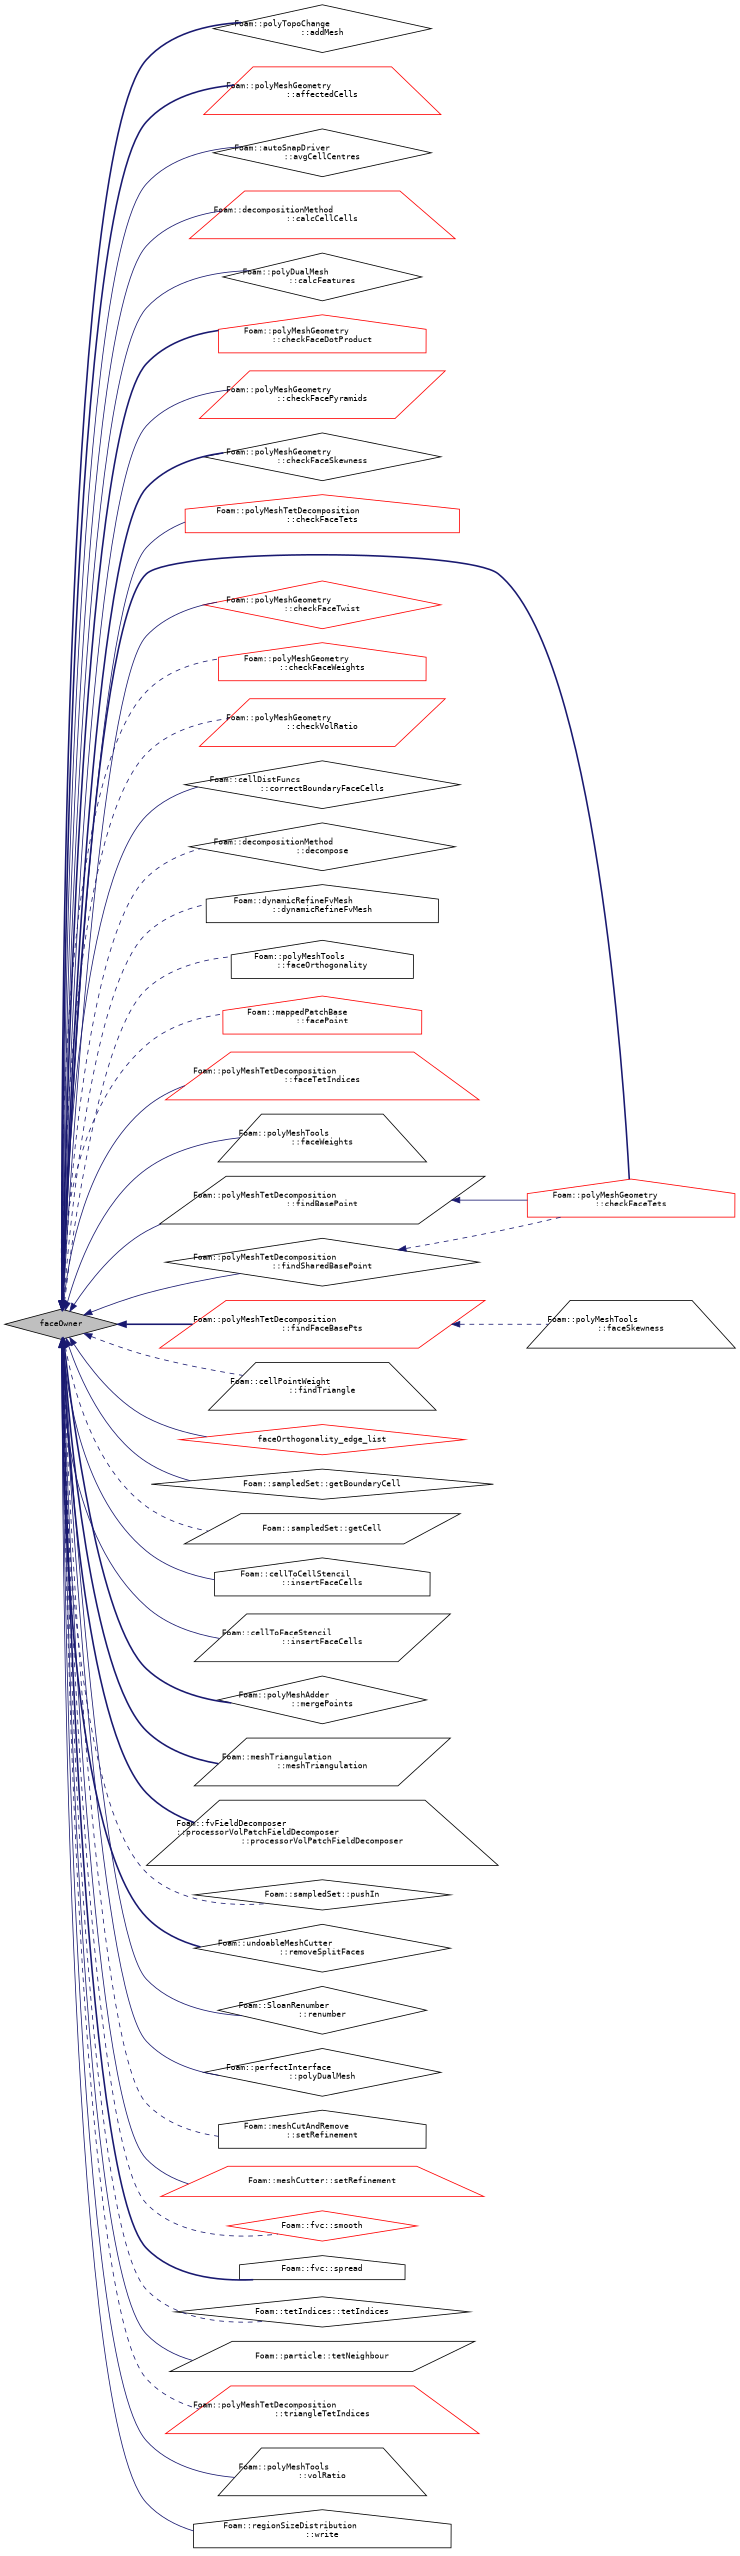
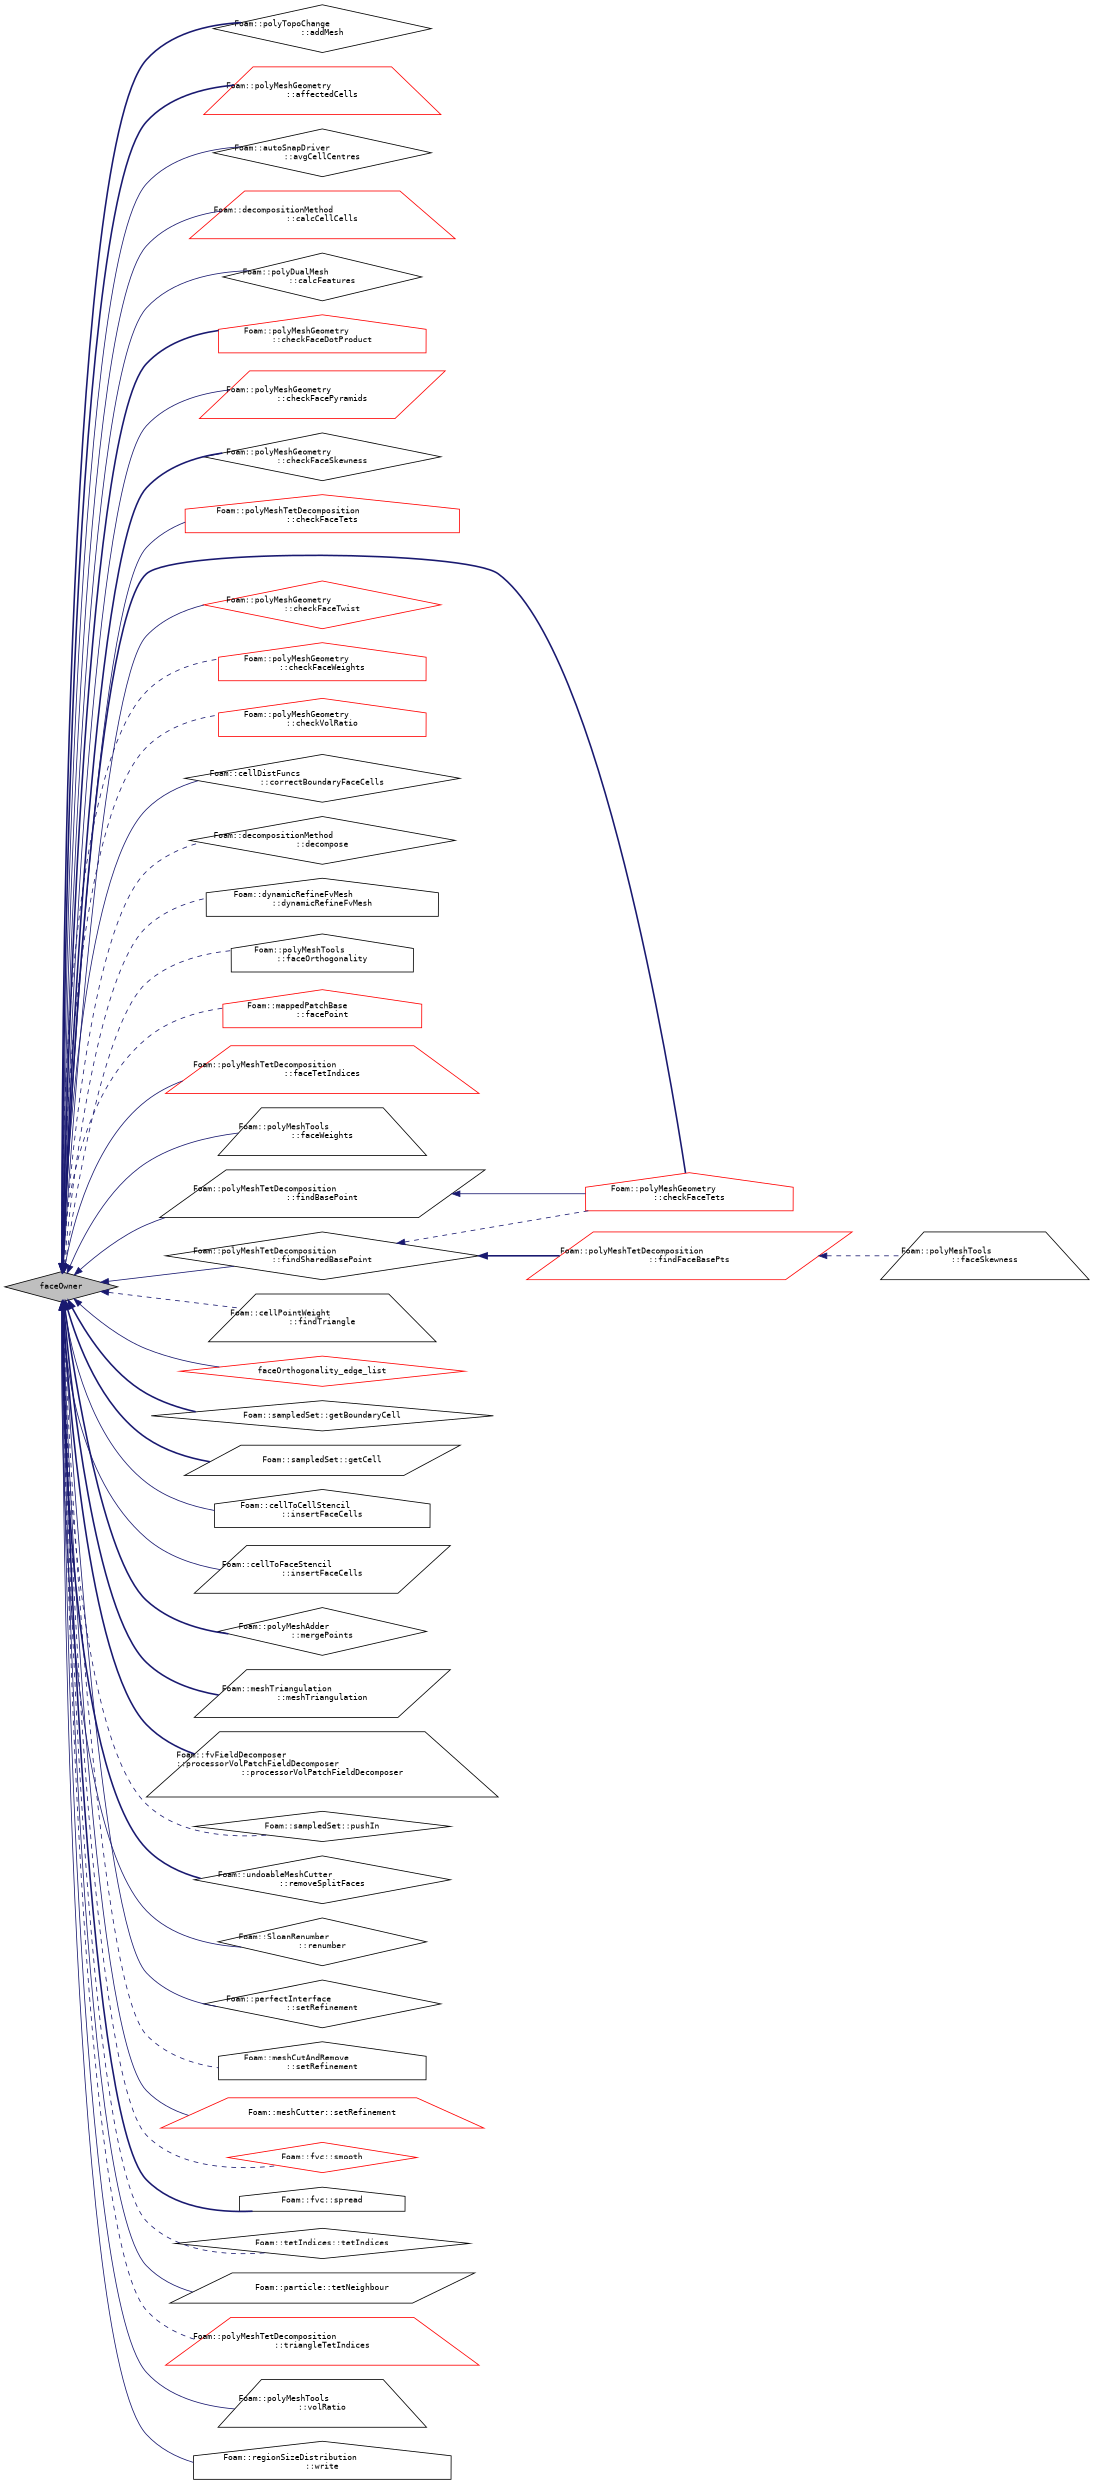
(322, 723) -> (322, 719)
(159, 1324) -> (524, 1256)
(113, 1430) -> (122, 1375)
(108, 1464) -> (115, 1408)
(322, 2072) -> (322, 2004)
